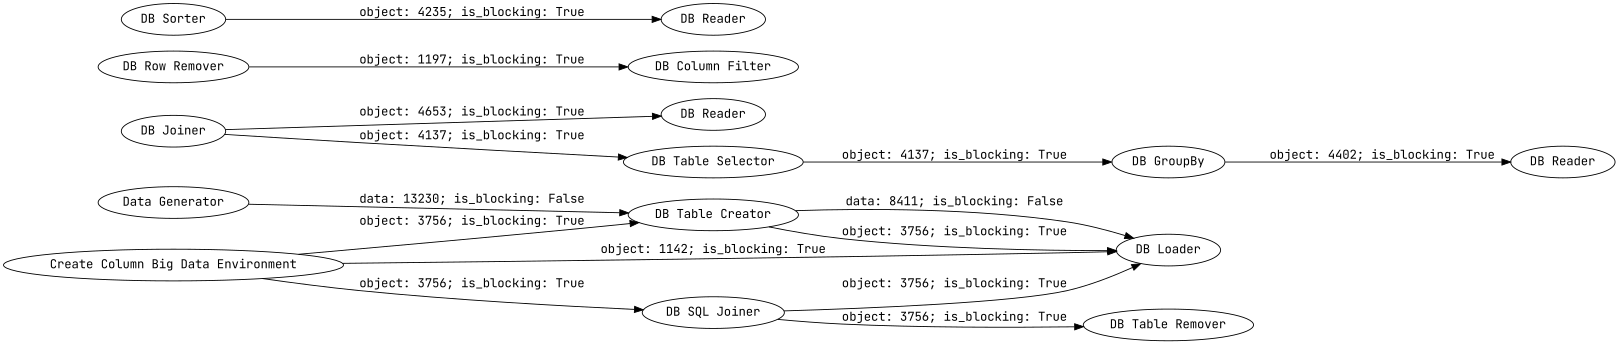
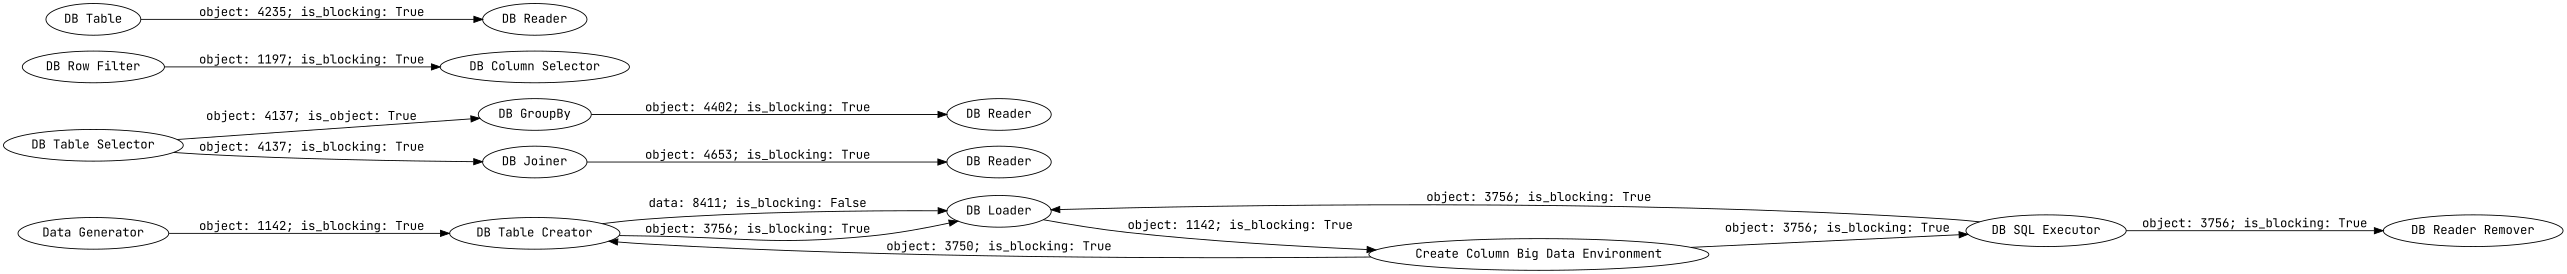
(173, 19) -> (93, 19)
(173, 67) -> (93, 67)
(713, 67) -> (535, 67)
(421, 146) -> (324, 159)
(955, 155) -> (312, 117)
(472, 199) -> (312, 227)
(472, 221) -> (999, 247)
(725, 259) -> (1205, 240)
(713, 313) -> (2046, 231)
(1168, 325) -> (2473, 231)
